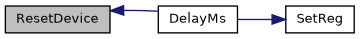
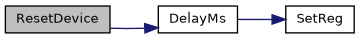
(141, 11) -> (127, 29)
